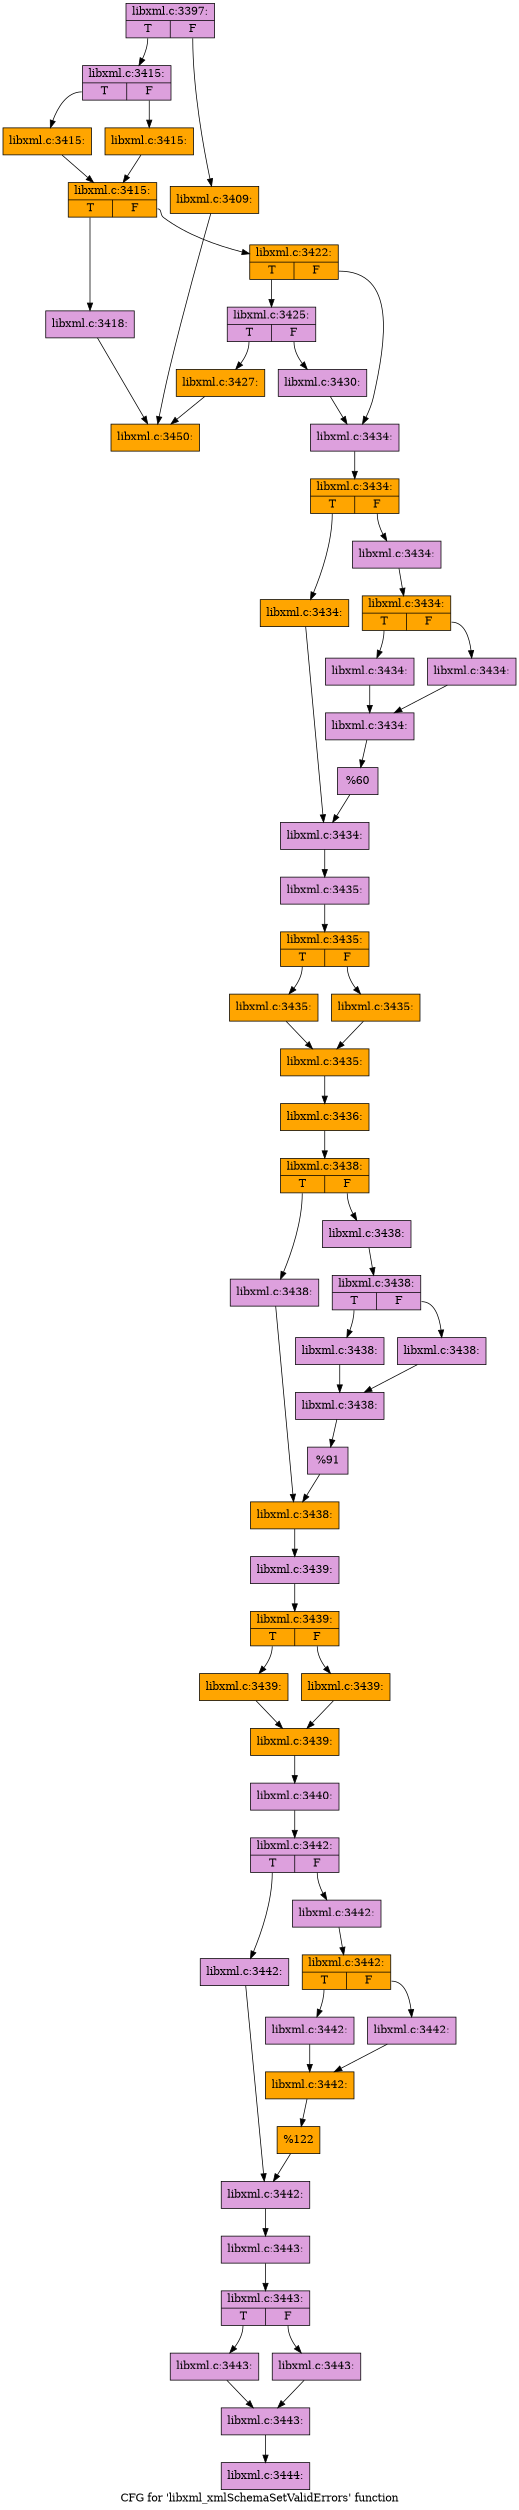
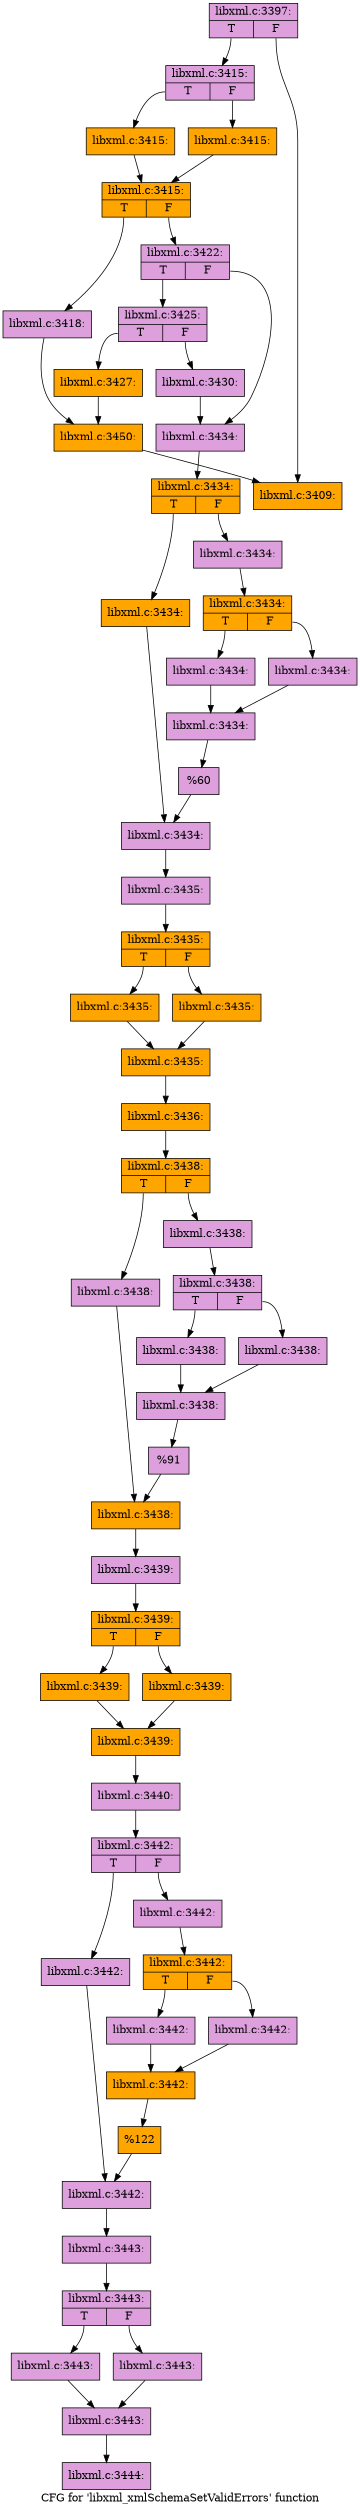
(294, 262) -> (185, 262)
(183, 315) -> (192, 463)
